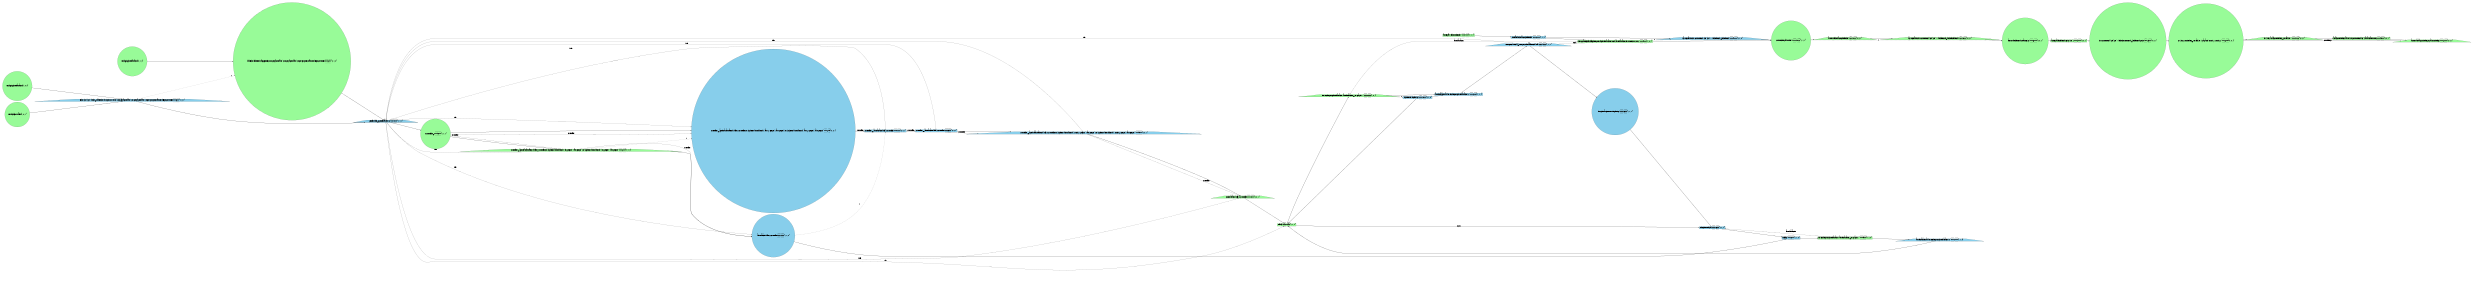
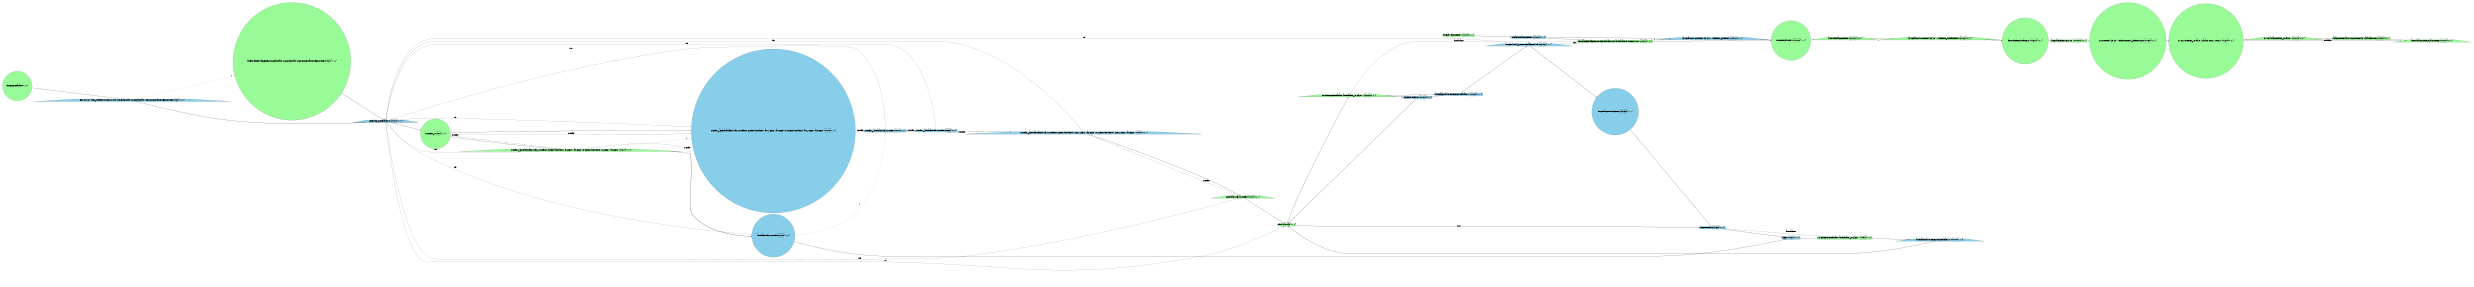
(132, 61) -> none
(17, 114) -> none
